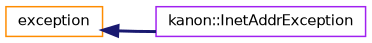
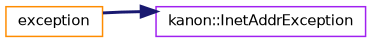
(137, 31) -> (122, 12)
